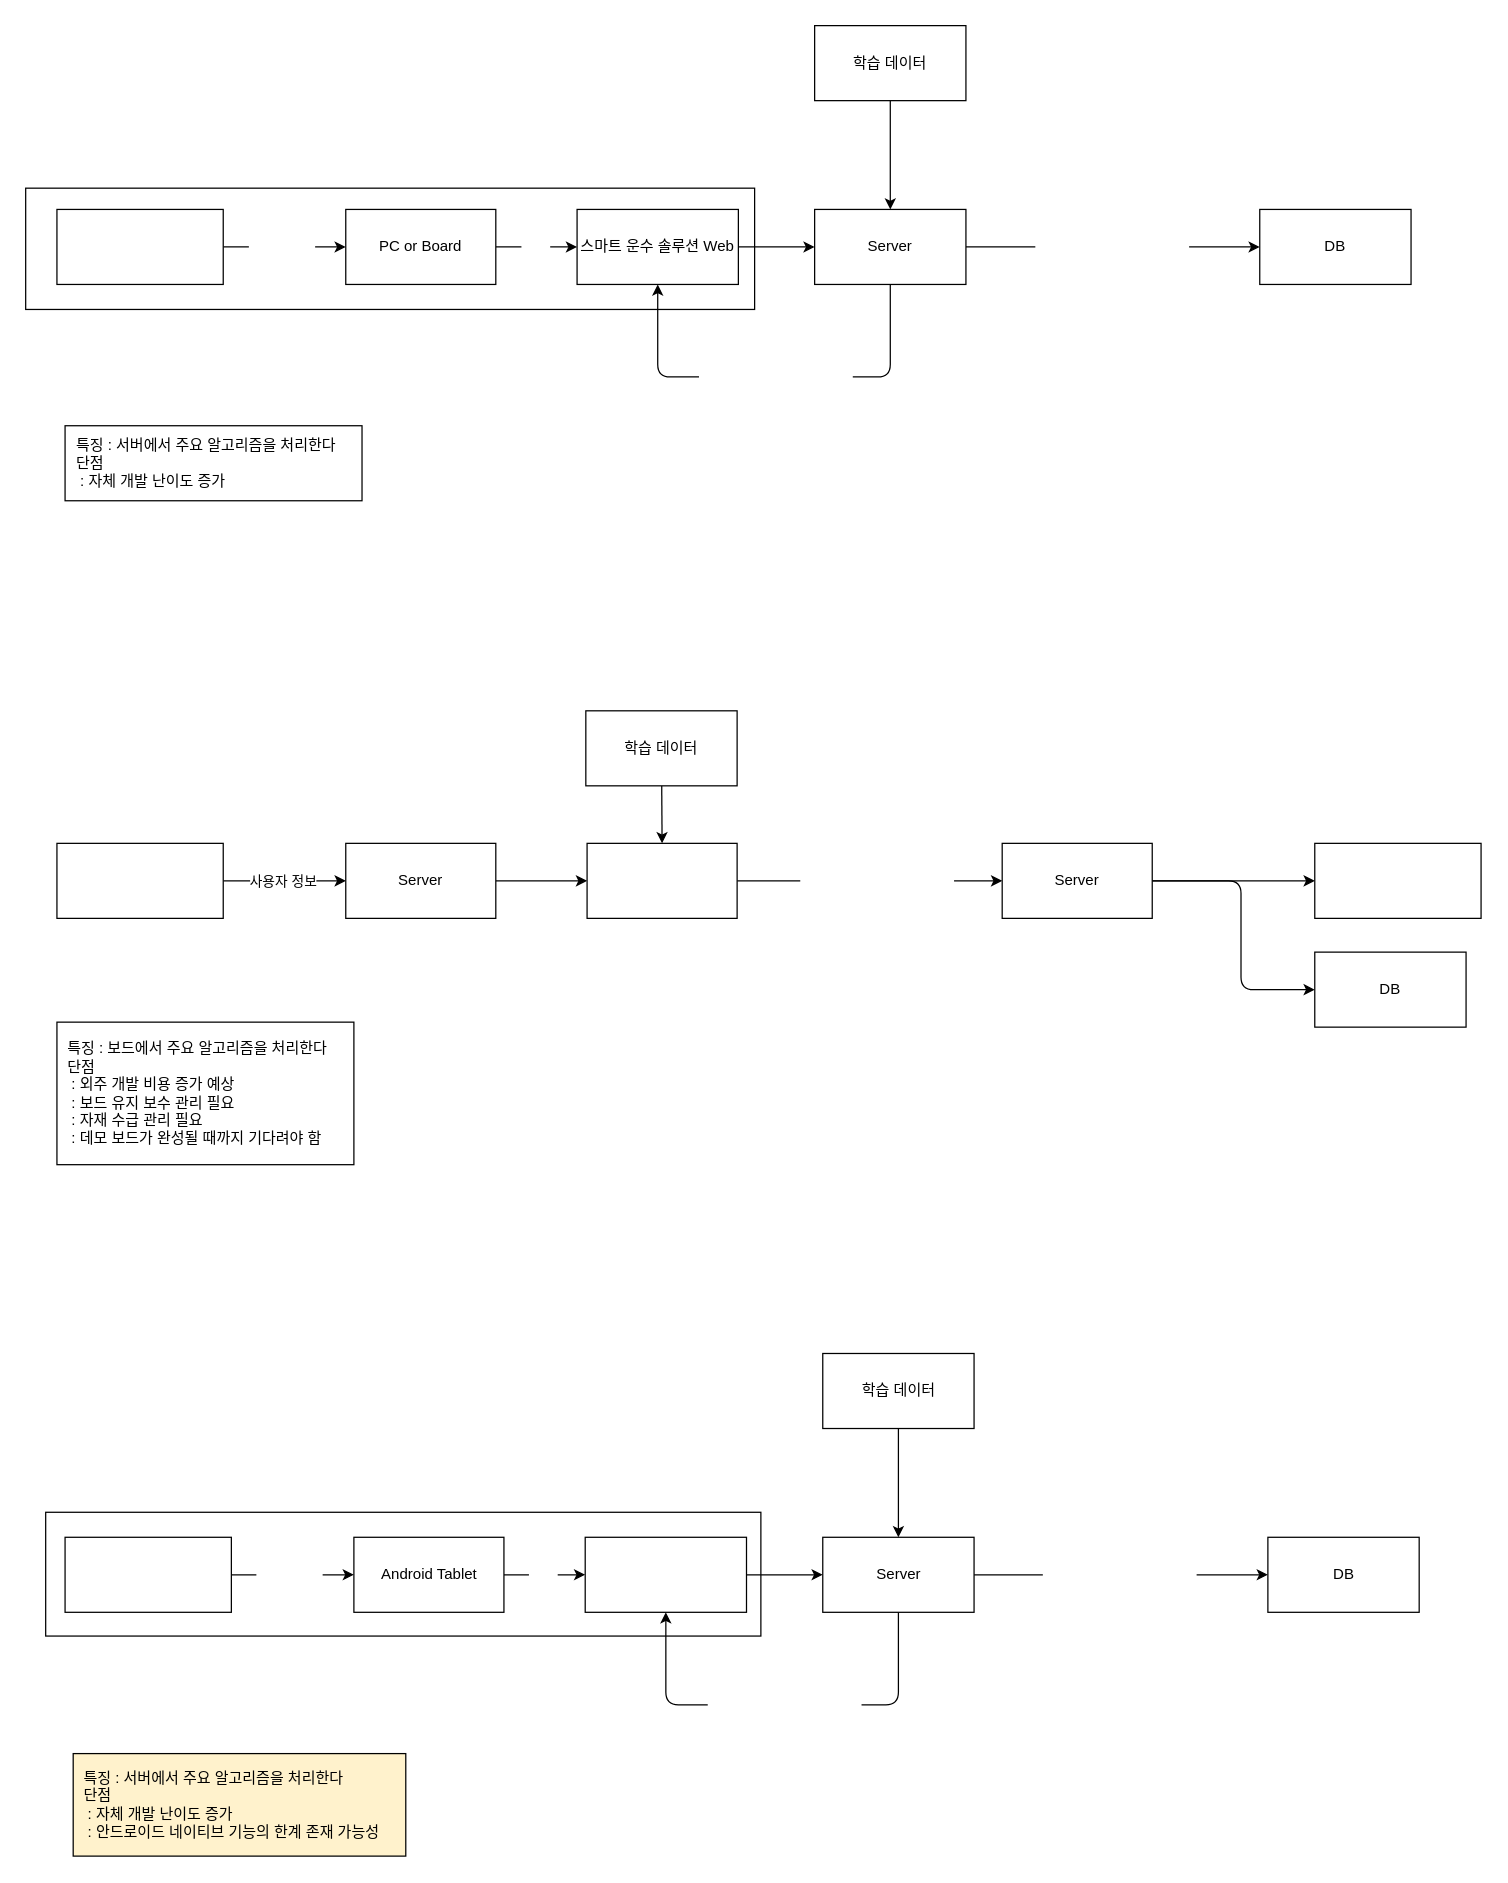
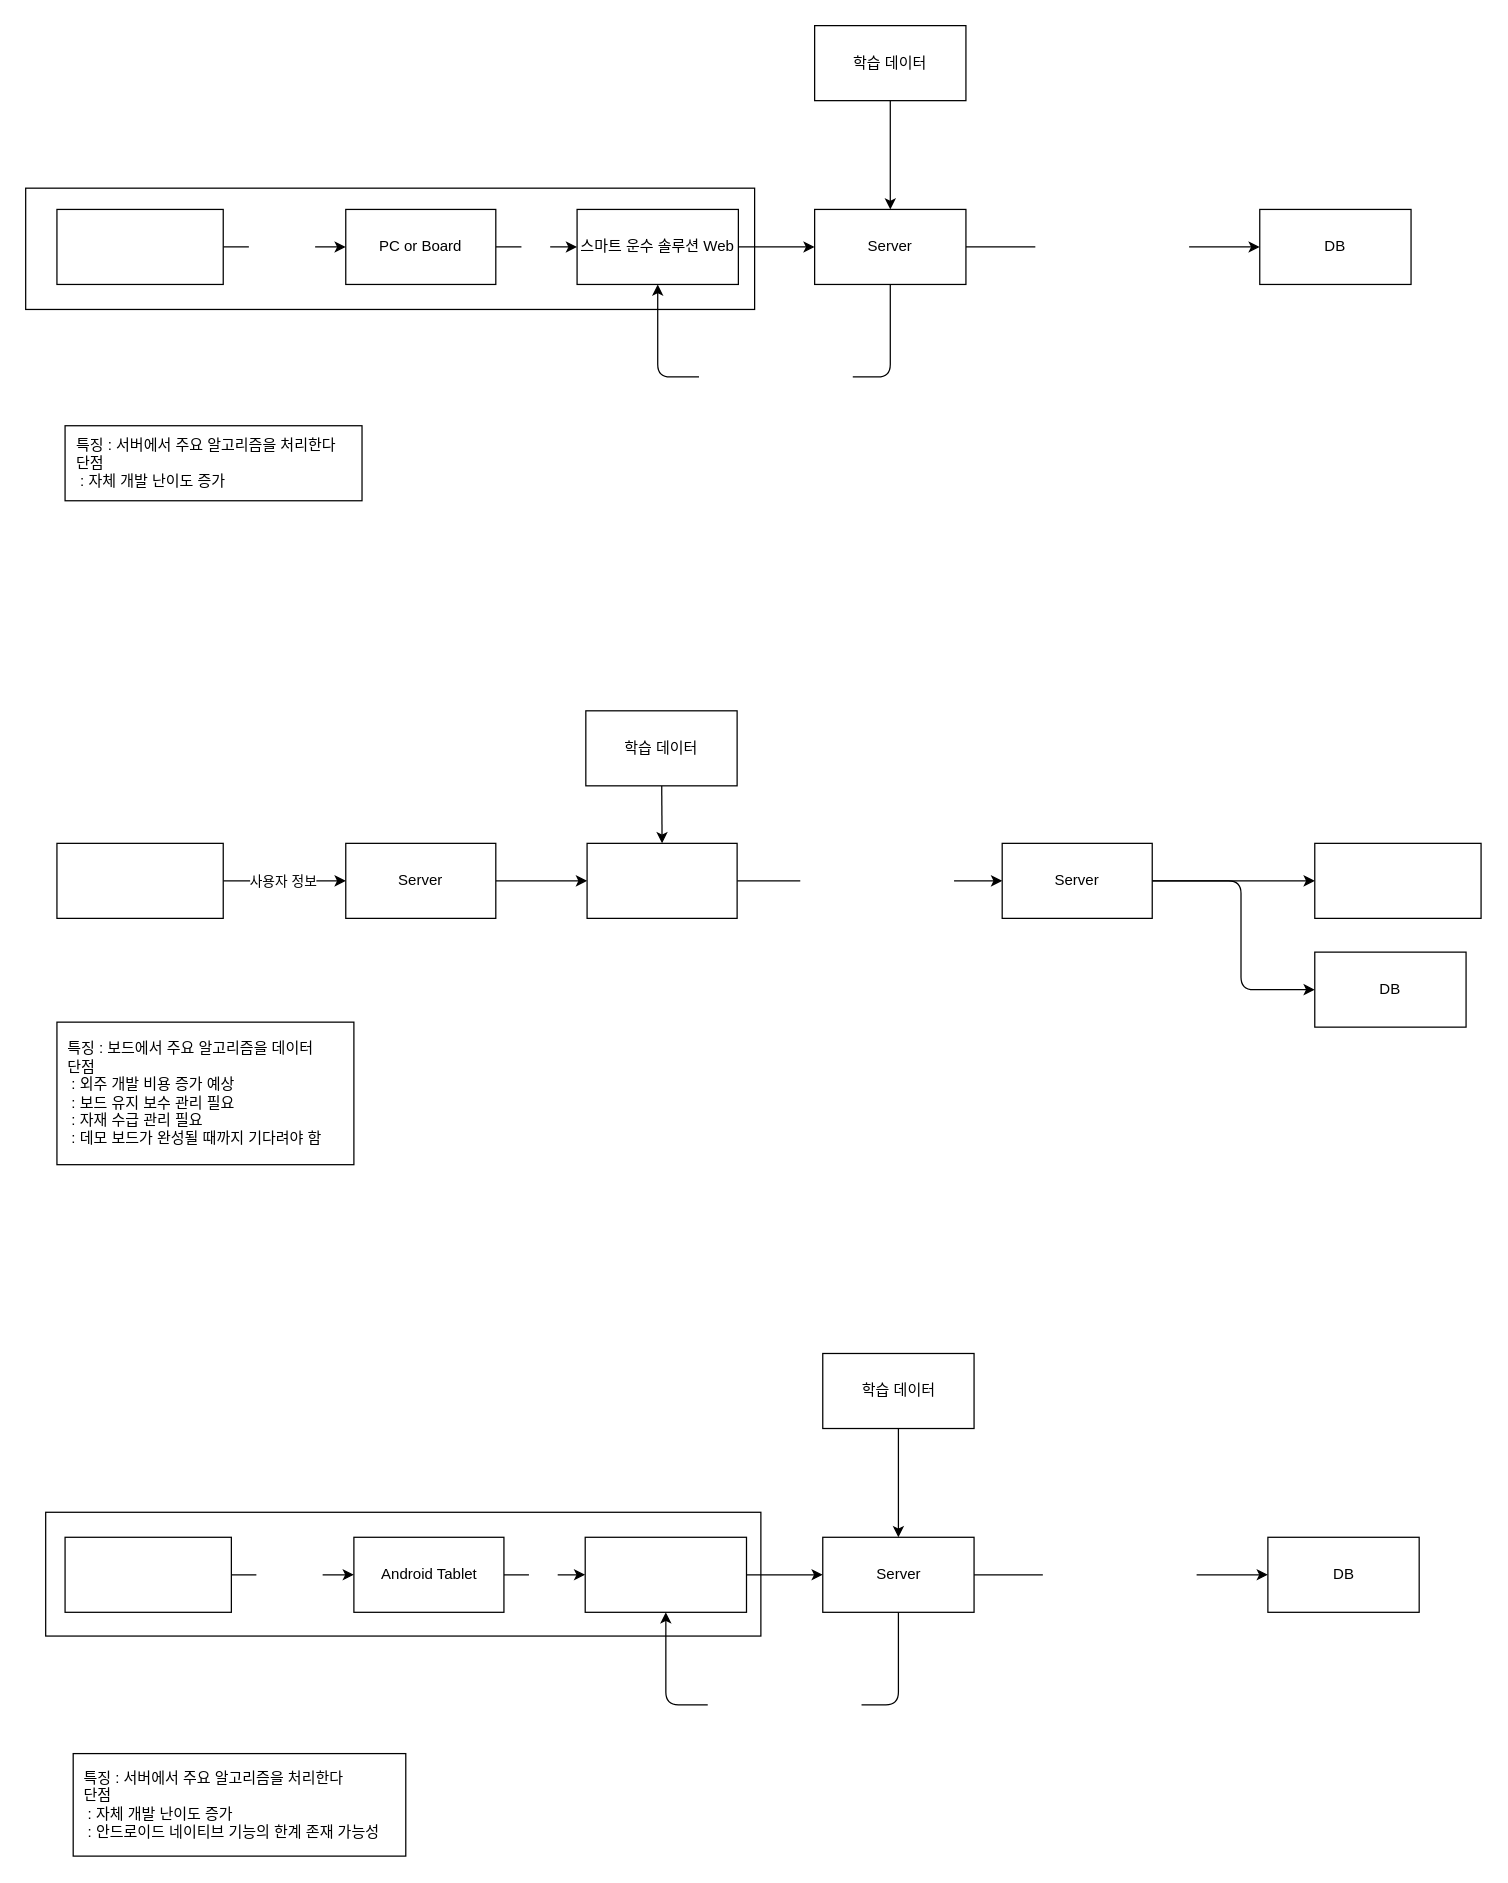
(200, 1093) -> (195, 1093)
(239, 1804) -> (239, 1804)
